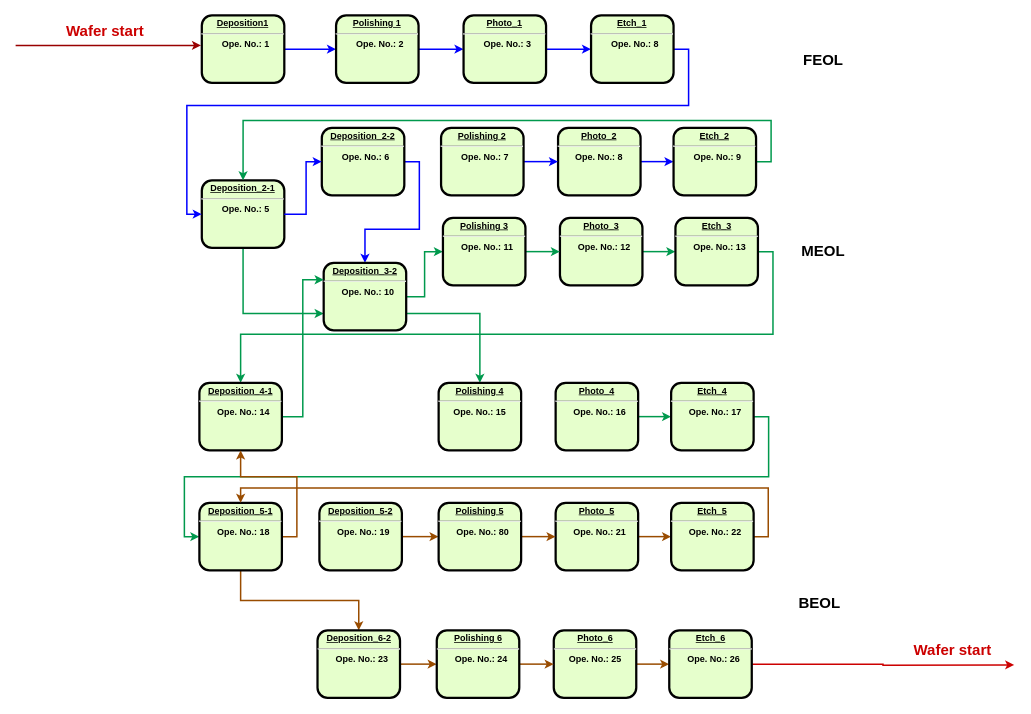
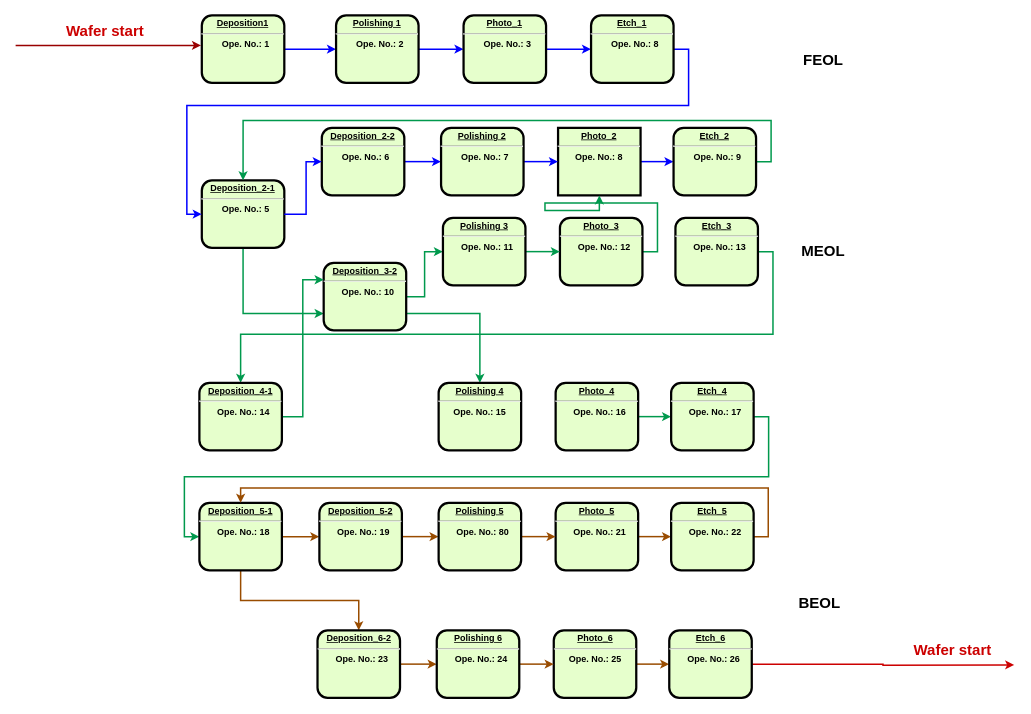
(599, 162) -> (599, 162)
(413, 229) -> (425, 162)
(662, 252) -> (592, 203)
(297, 509) -> (303, 537)
